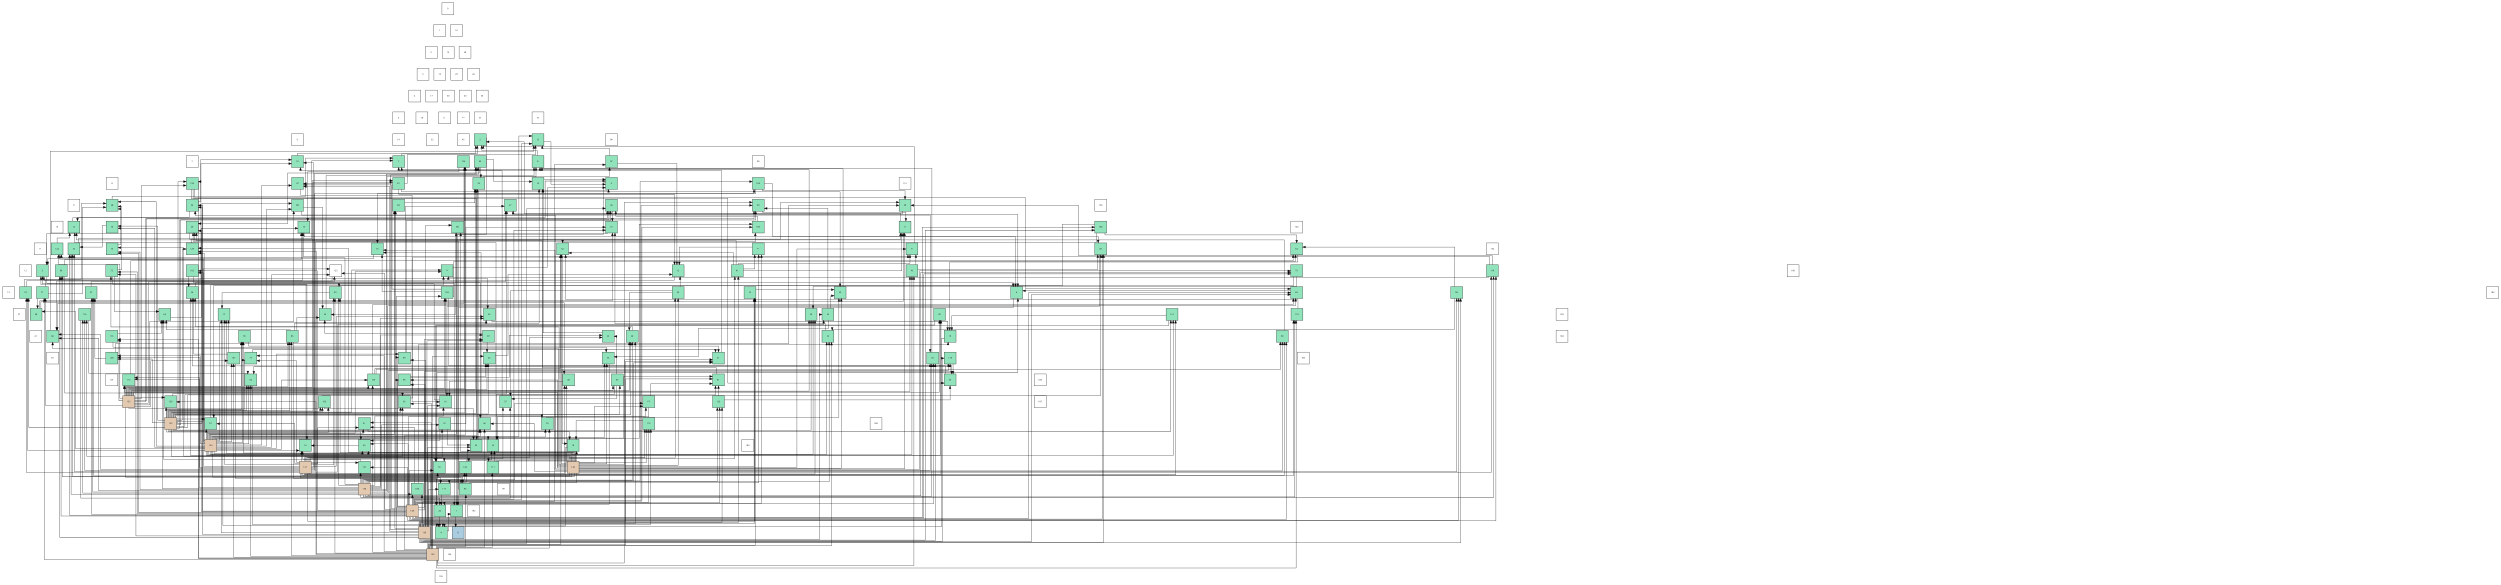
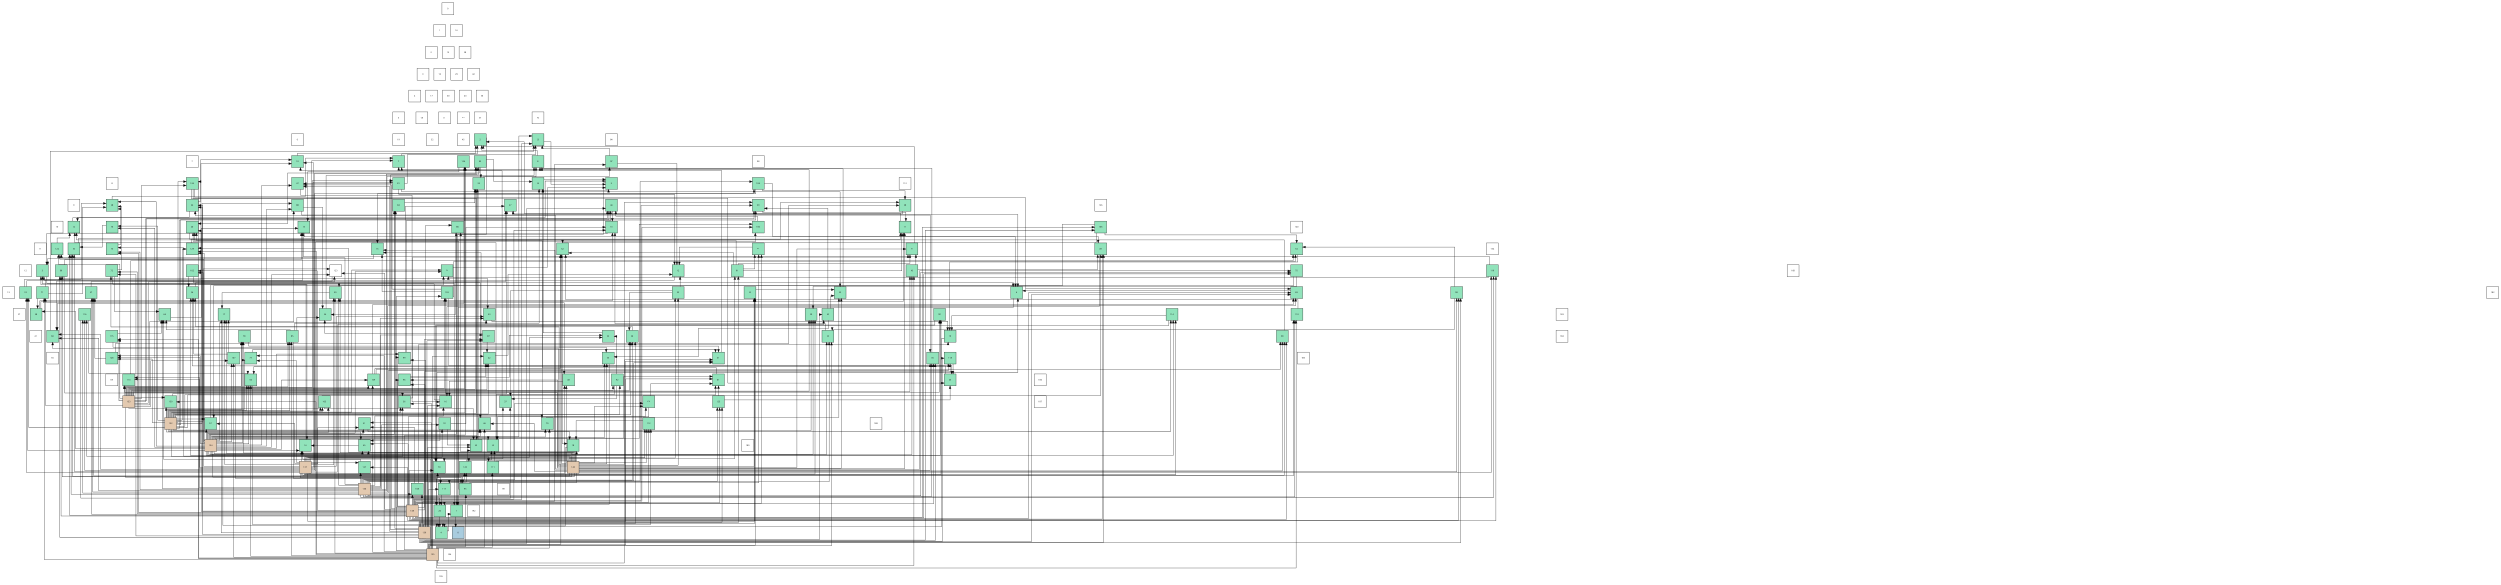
(1079, 248) -> none
